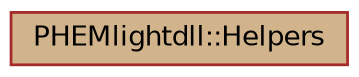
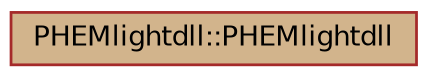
(179, 39) -> (214, 39)
